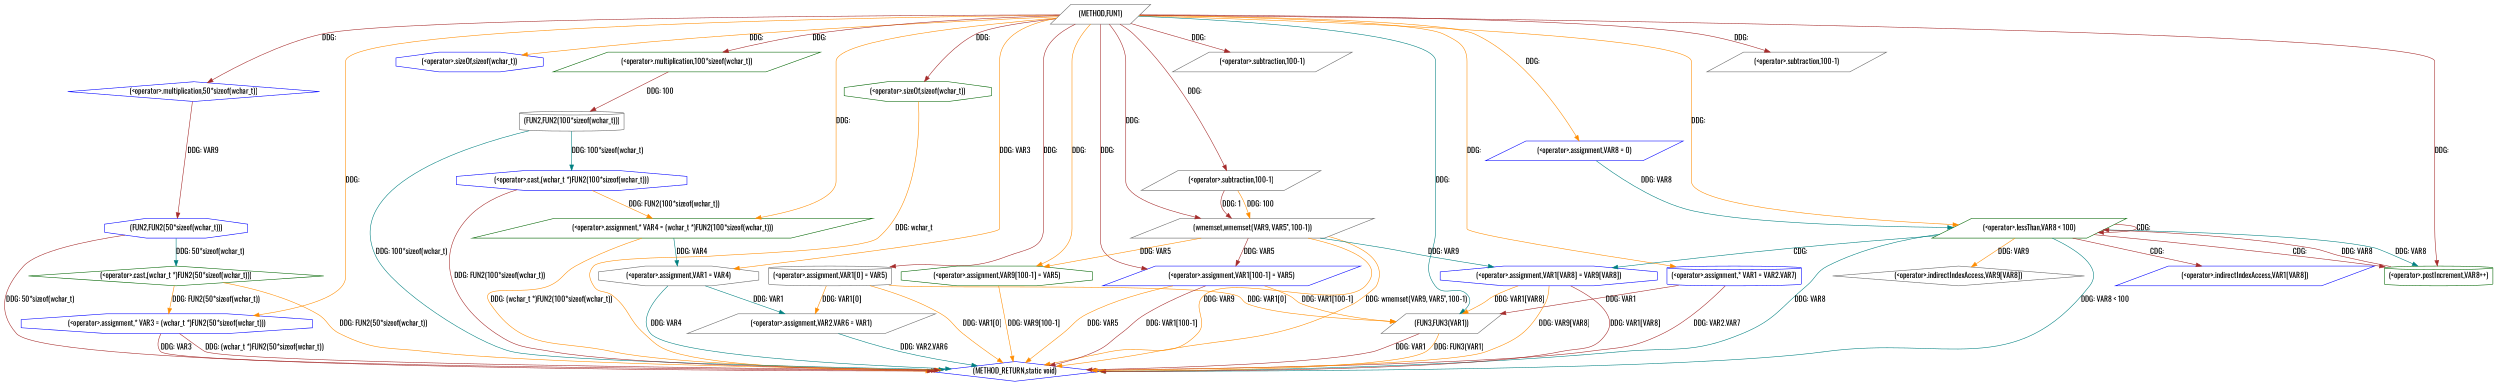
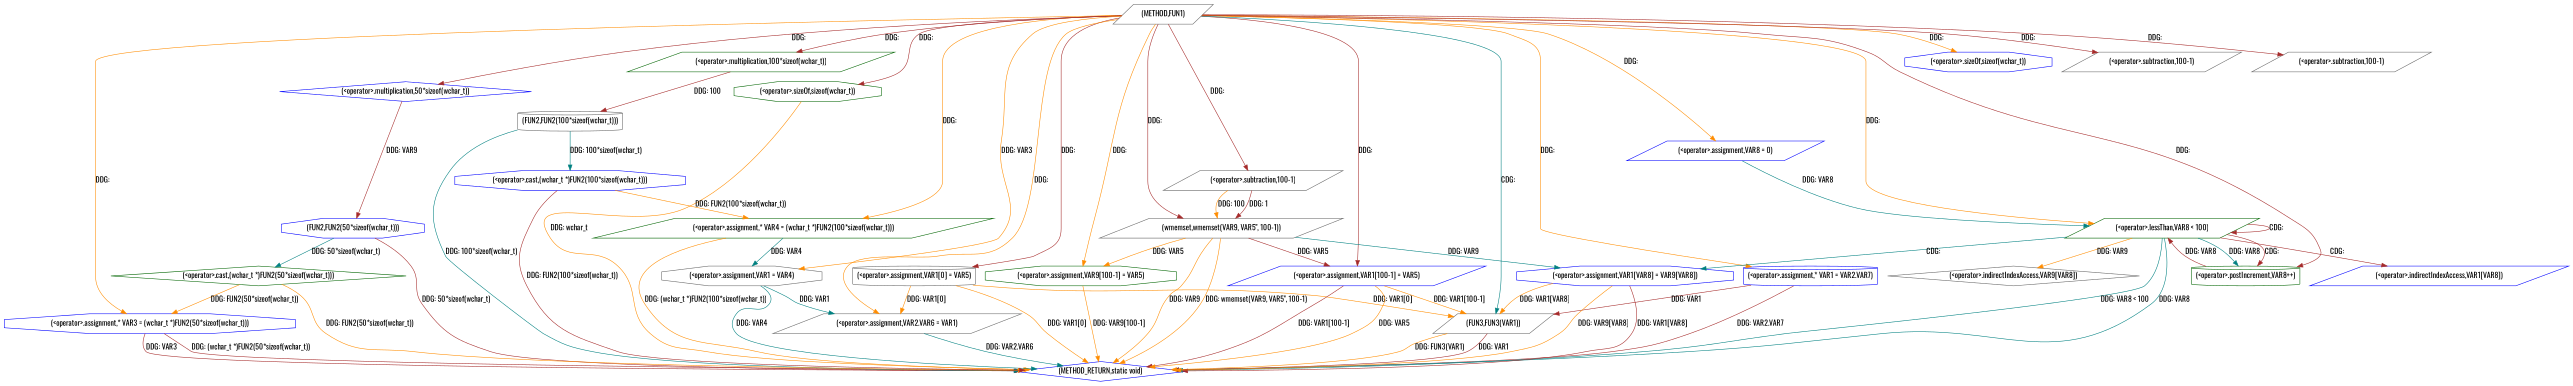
(1444, 180) -> (1509, 180)
none -> (1022, 222)
